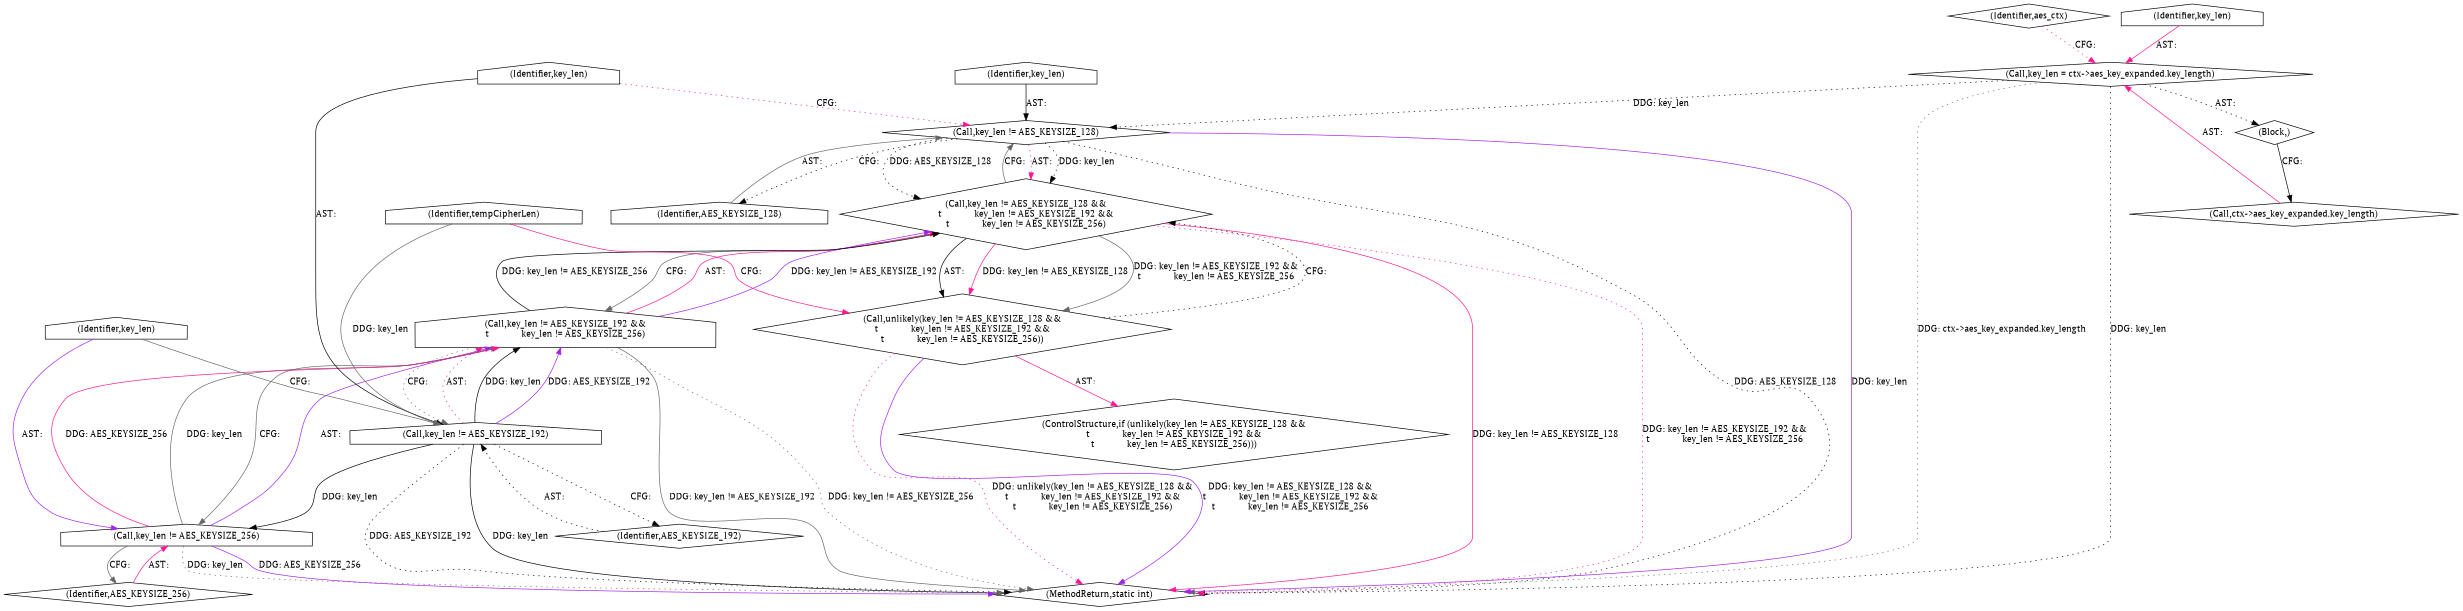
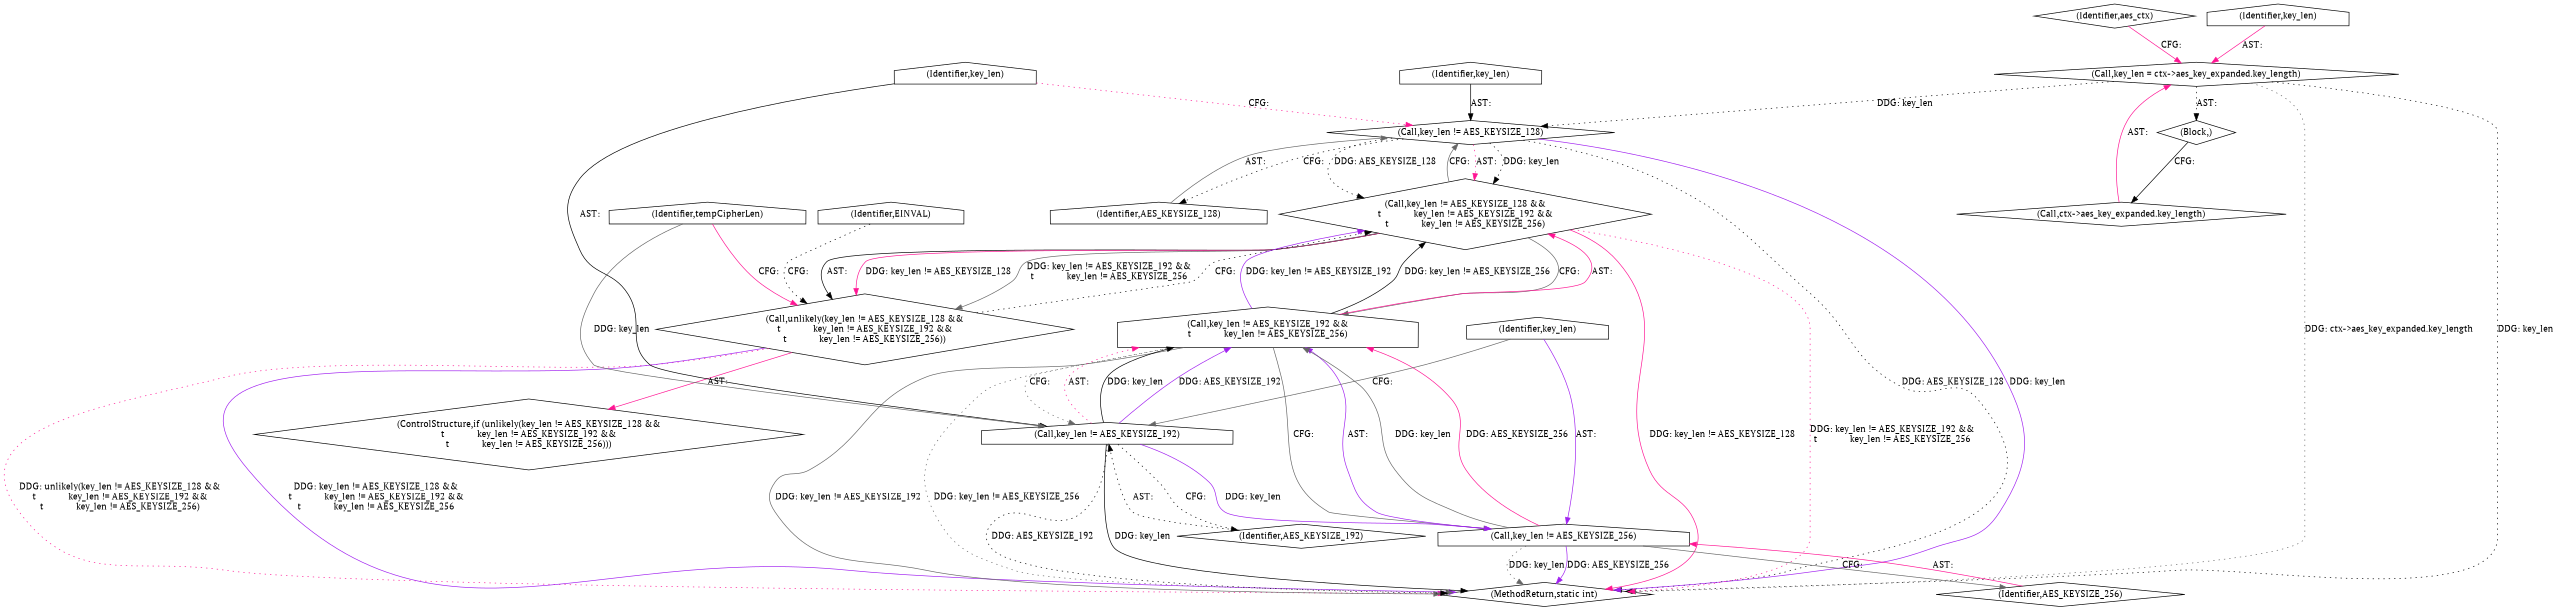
(2066, 43) -> (2152, 43)
none -> (891, 214)
(335, 474) -> (1297, 521)
